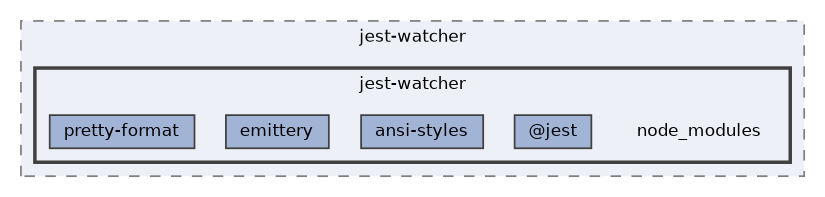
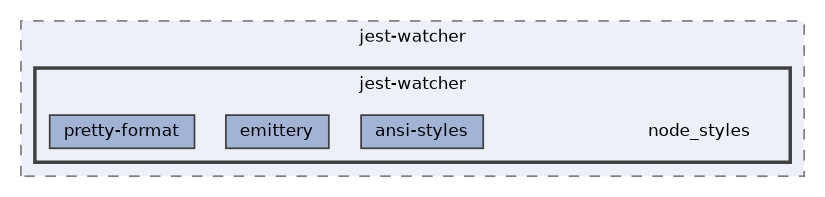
(553, 132) -> none
(700, 132) -> (700, 132)
